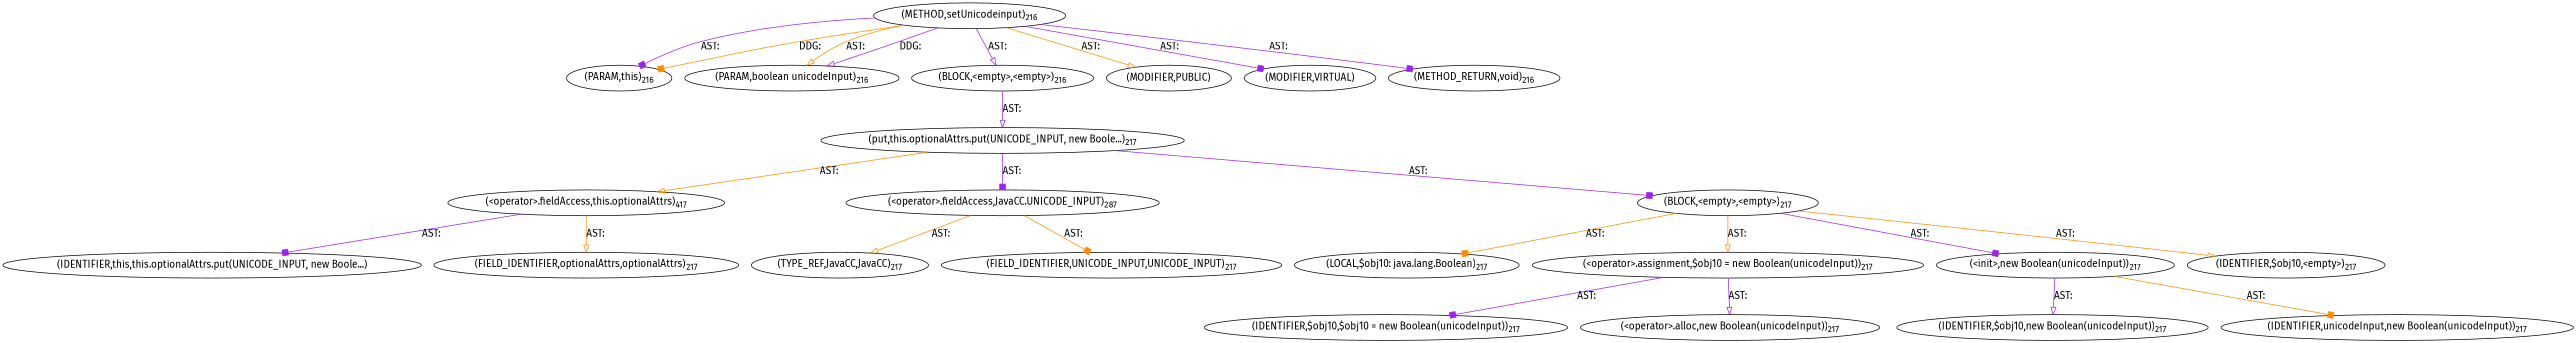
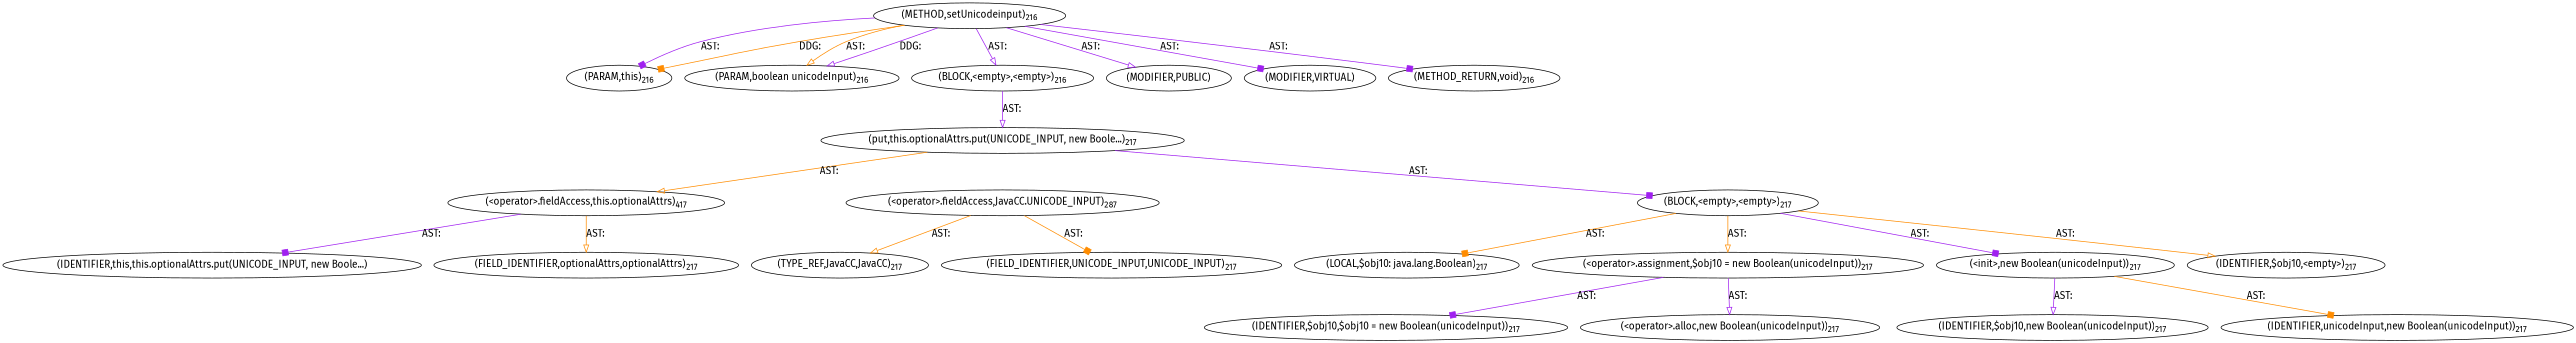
(1067, 46) -> (1067, 46)
(1003, 168) -> none
